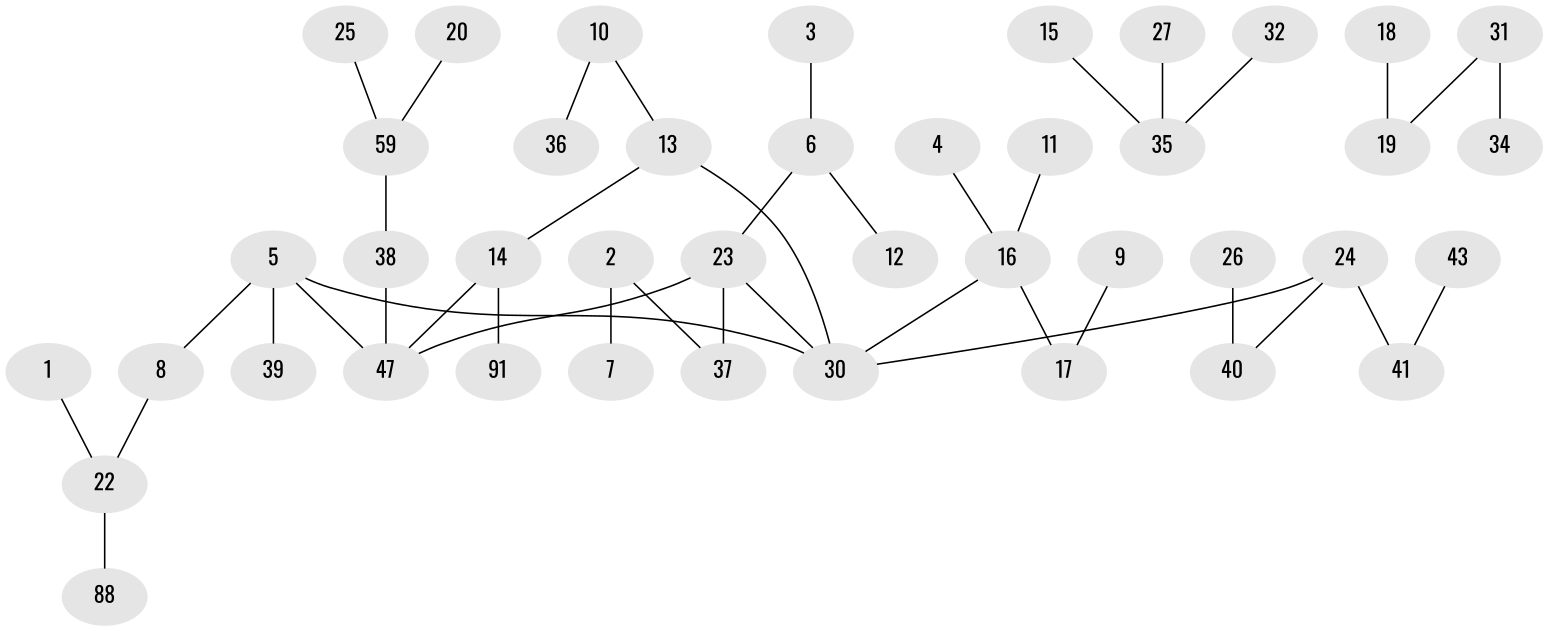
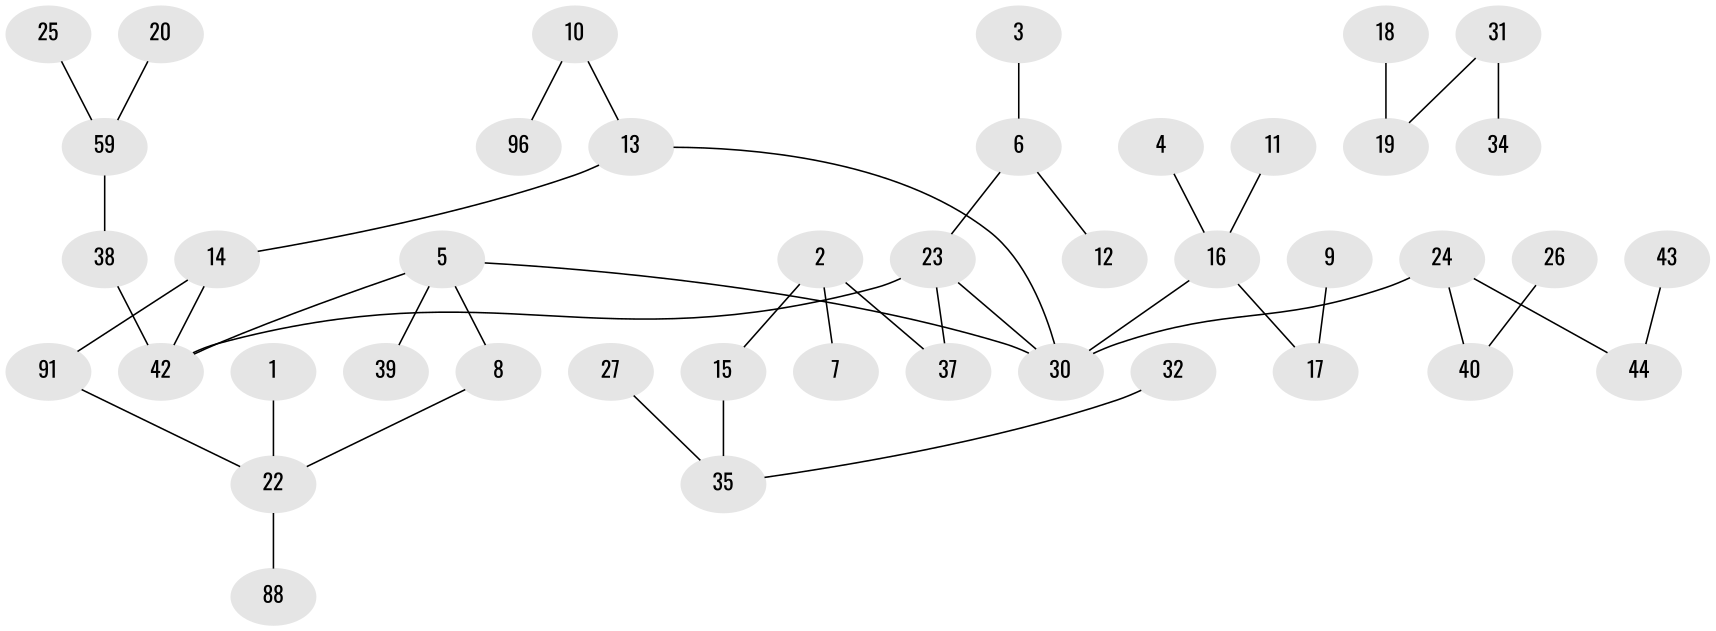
(556, 147) -> (519, 147)
none -> (768, 320)
(386, 372) -> (161, 372)
(1402, 372) -> (1639, 372)
none -> (161, 428)
